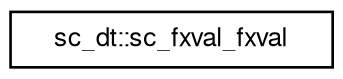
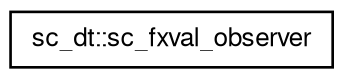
(172, 40) -> (172, 40)
